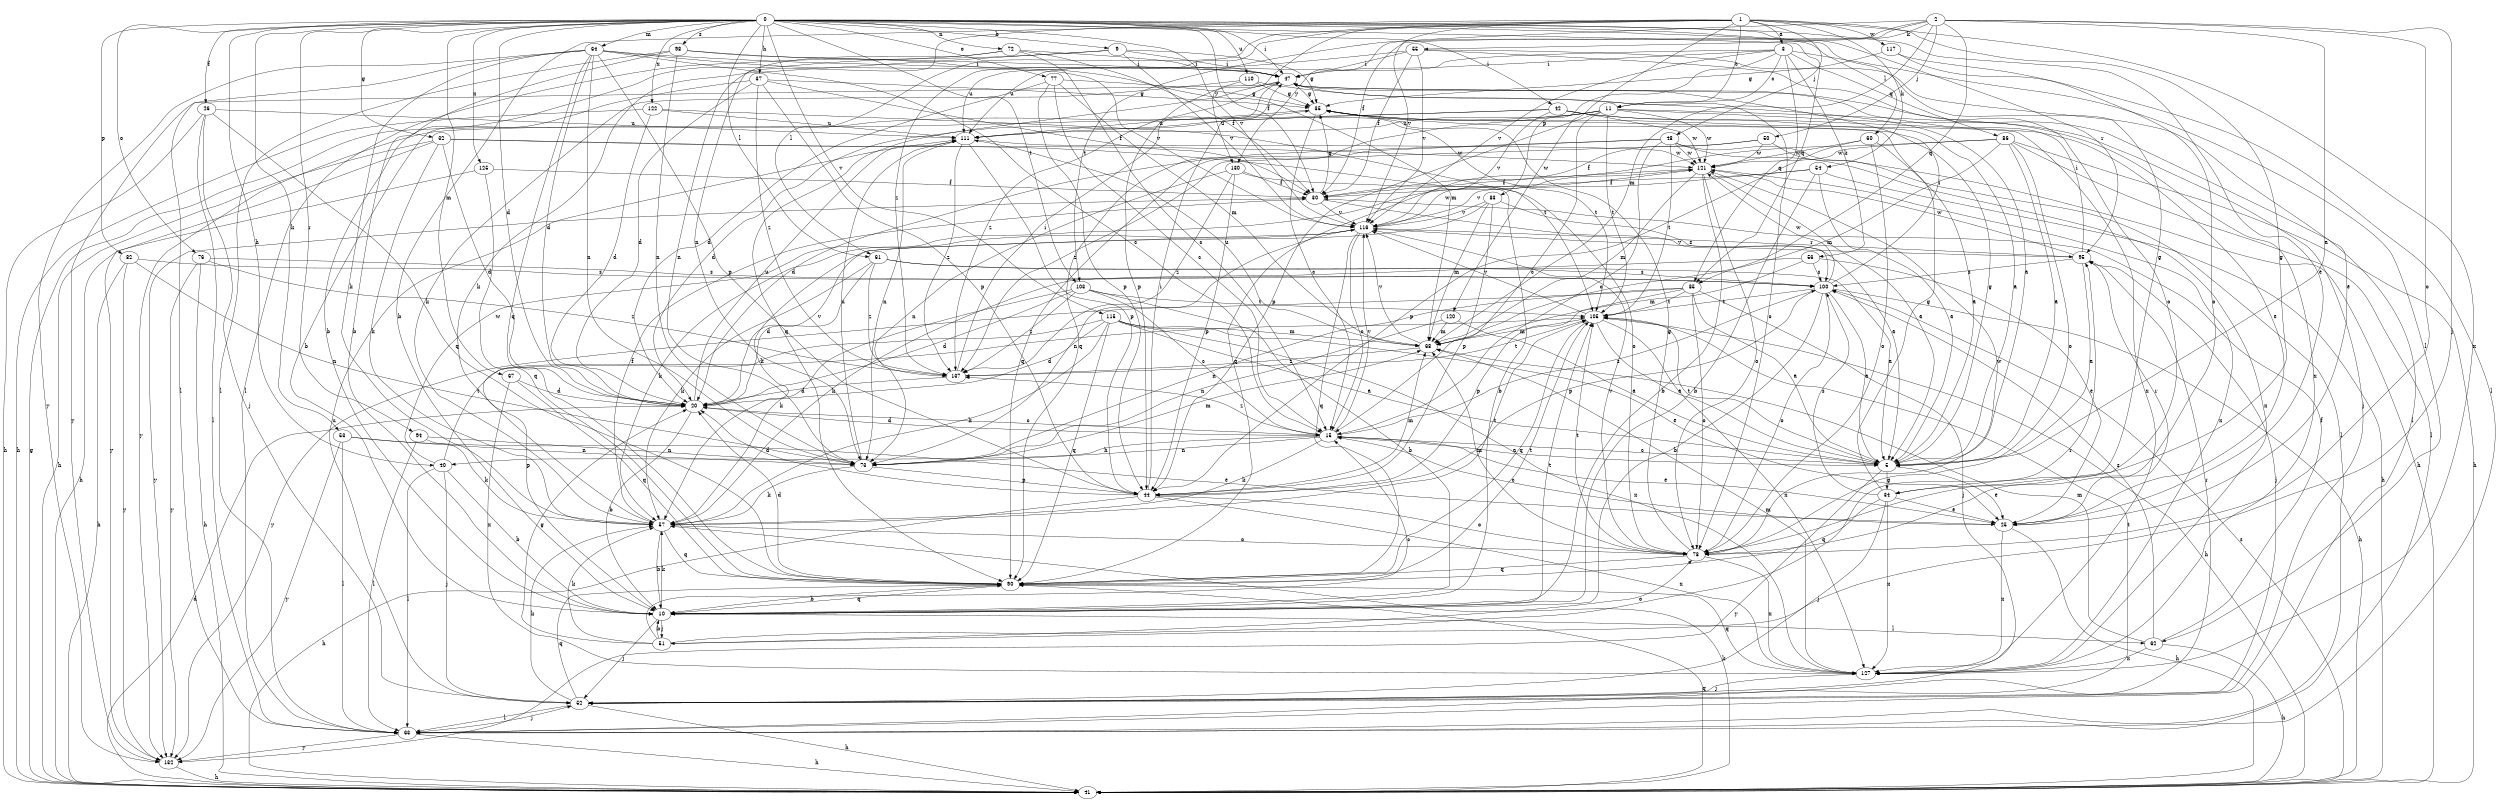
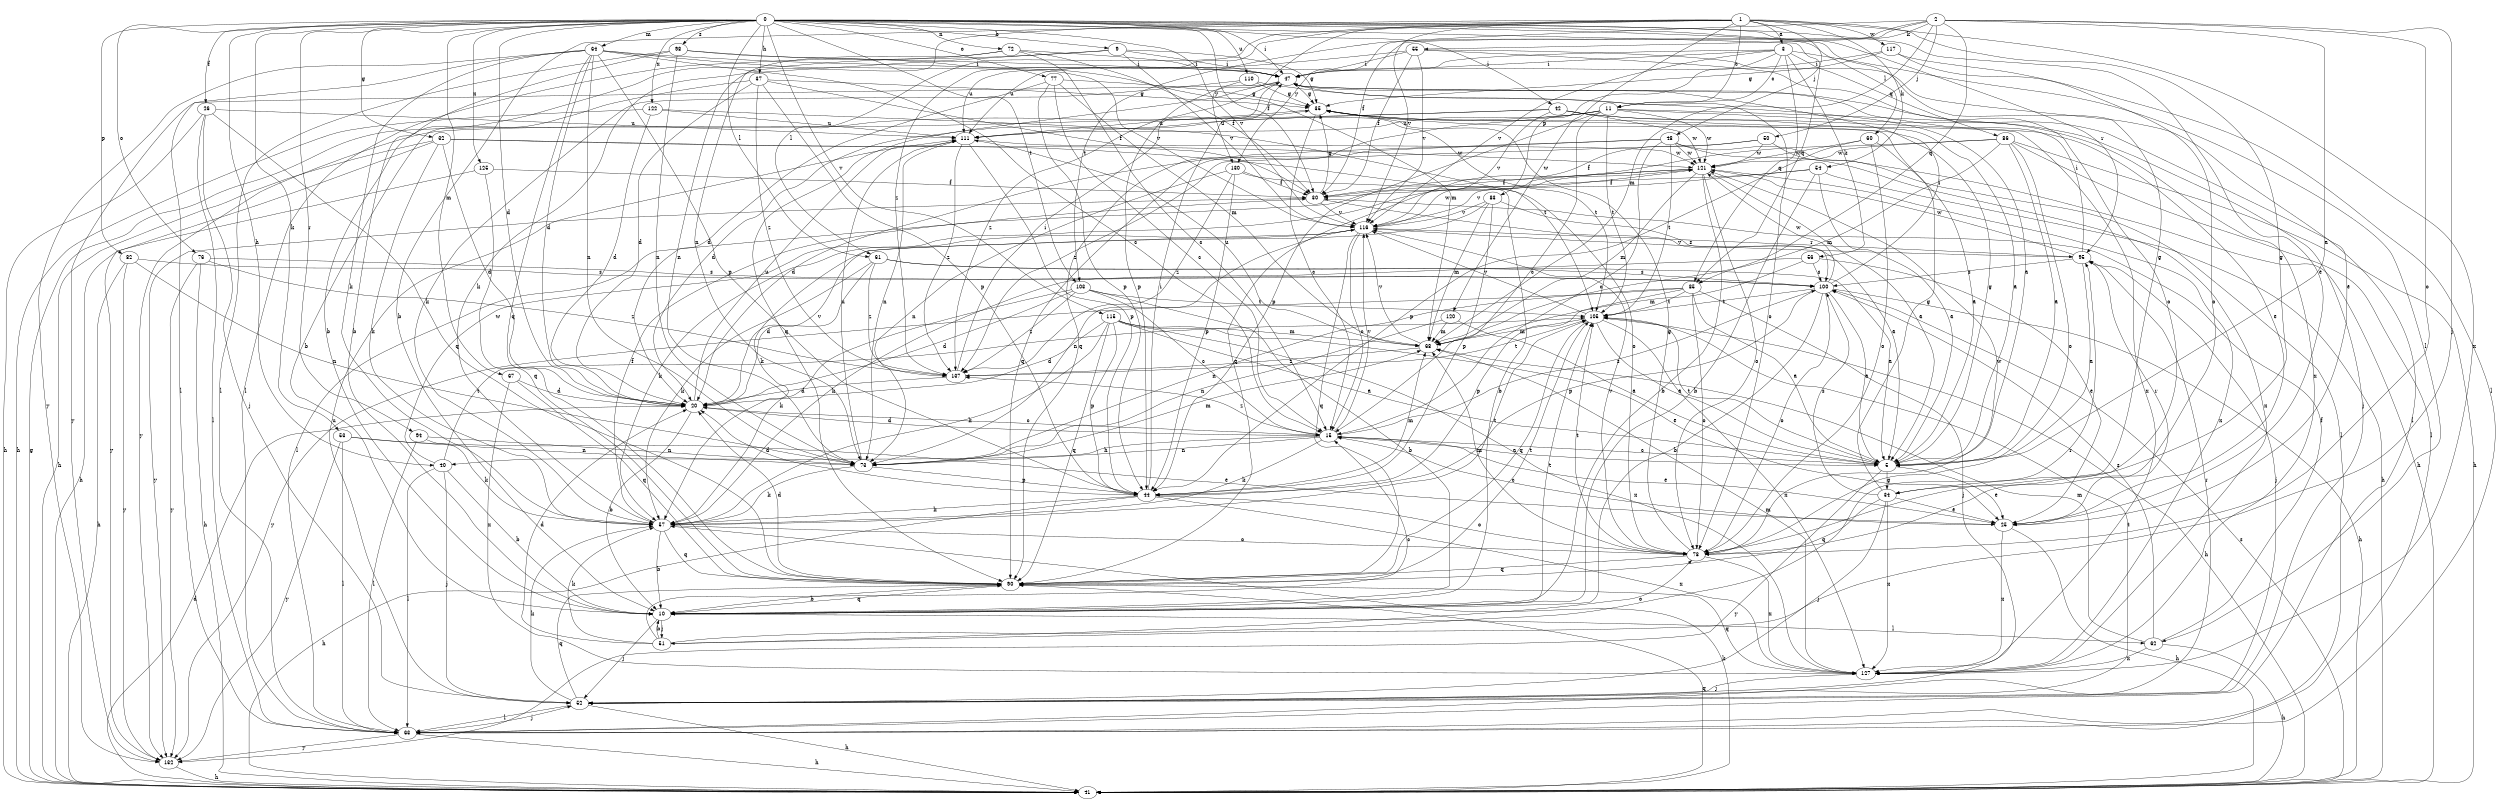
none -> (1591, 69)
none -> (789, 239)
(780, 354) -> (1091, 417)
(542, 525) -> (542, 525)
(662, 571) -> (906, 510)
